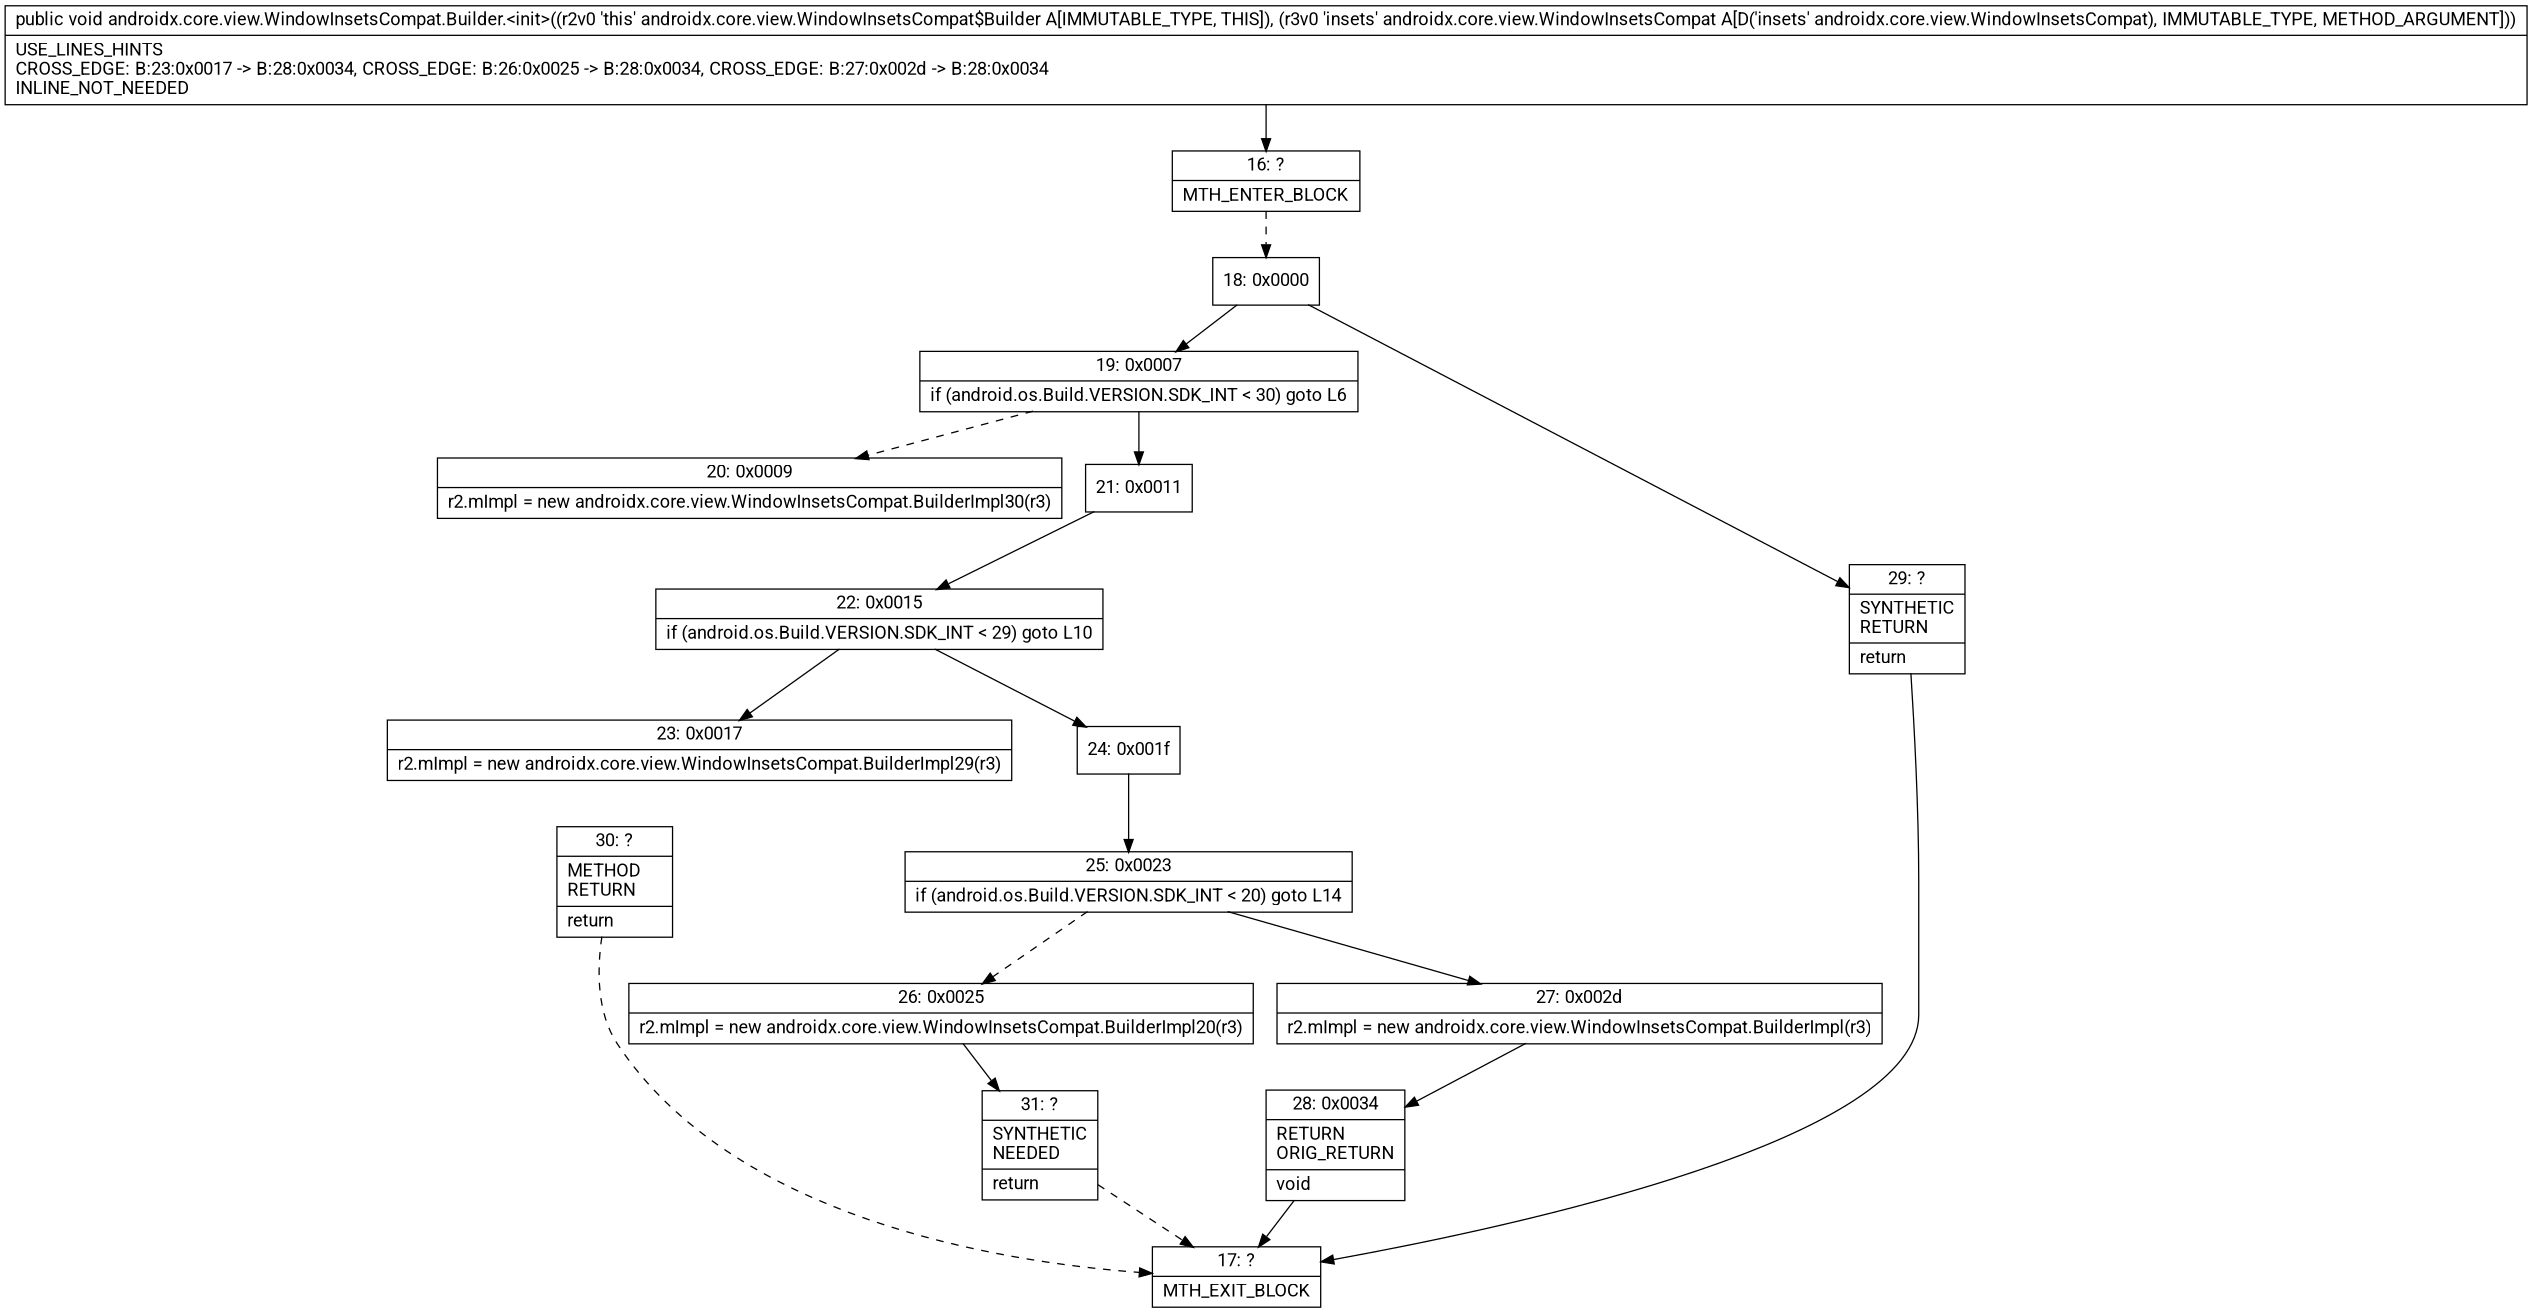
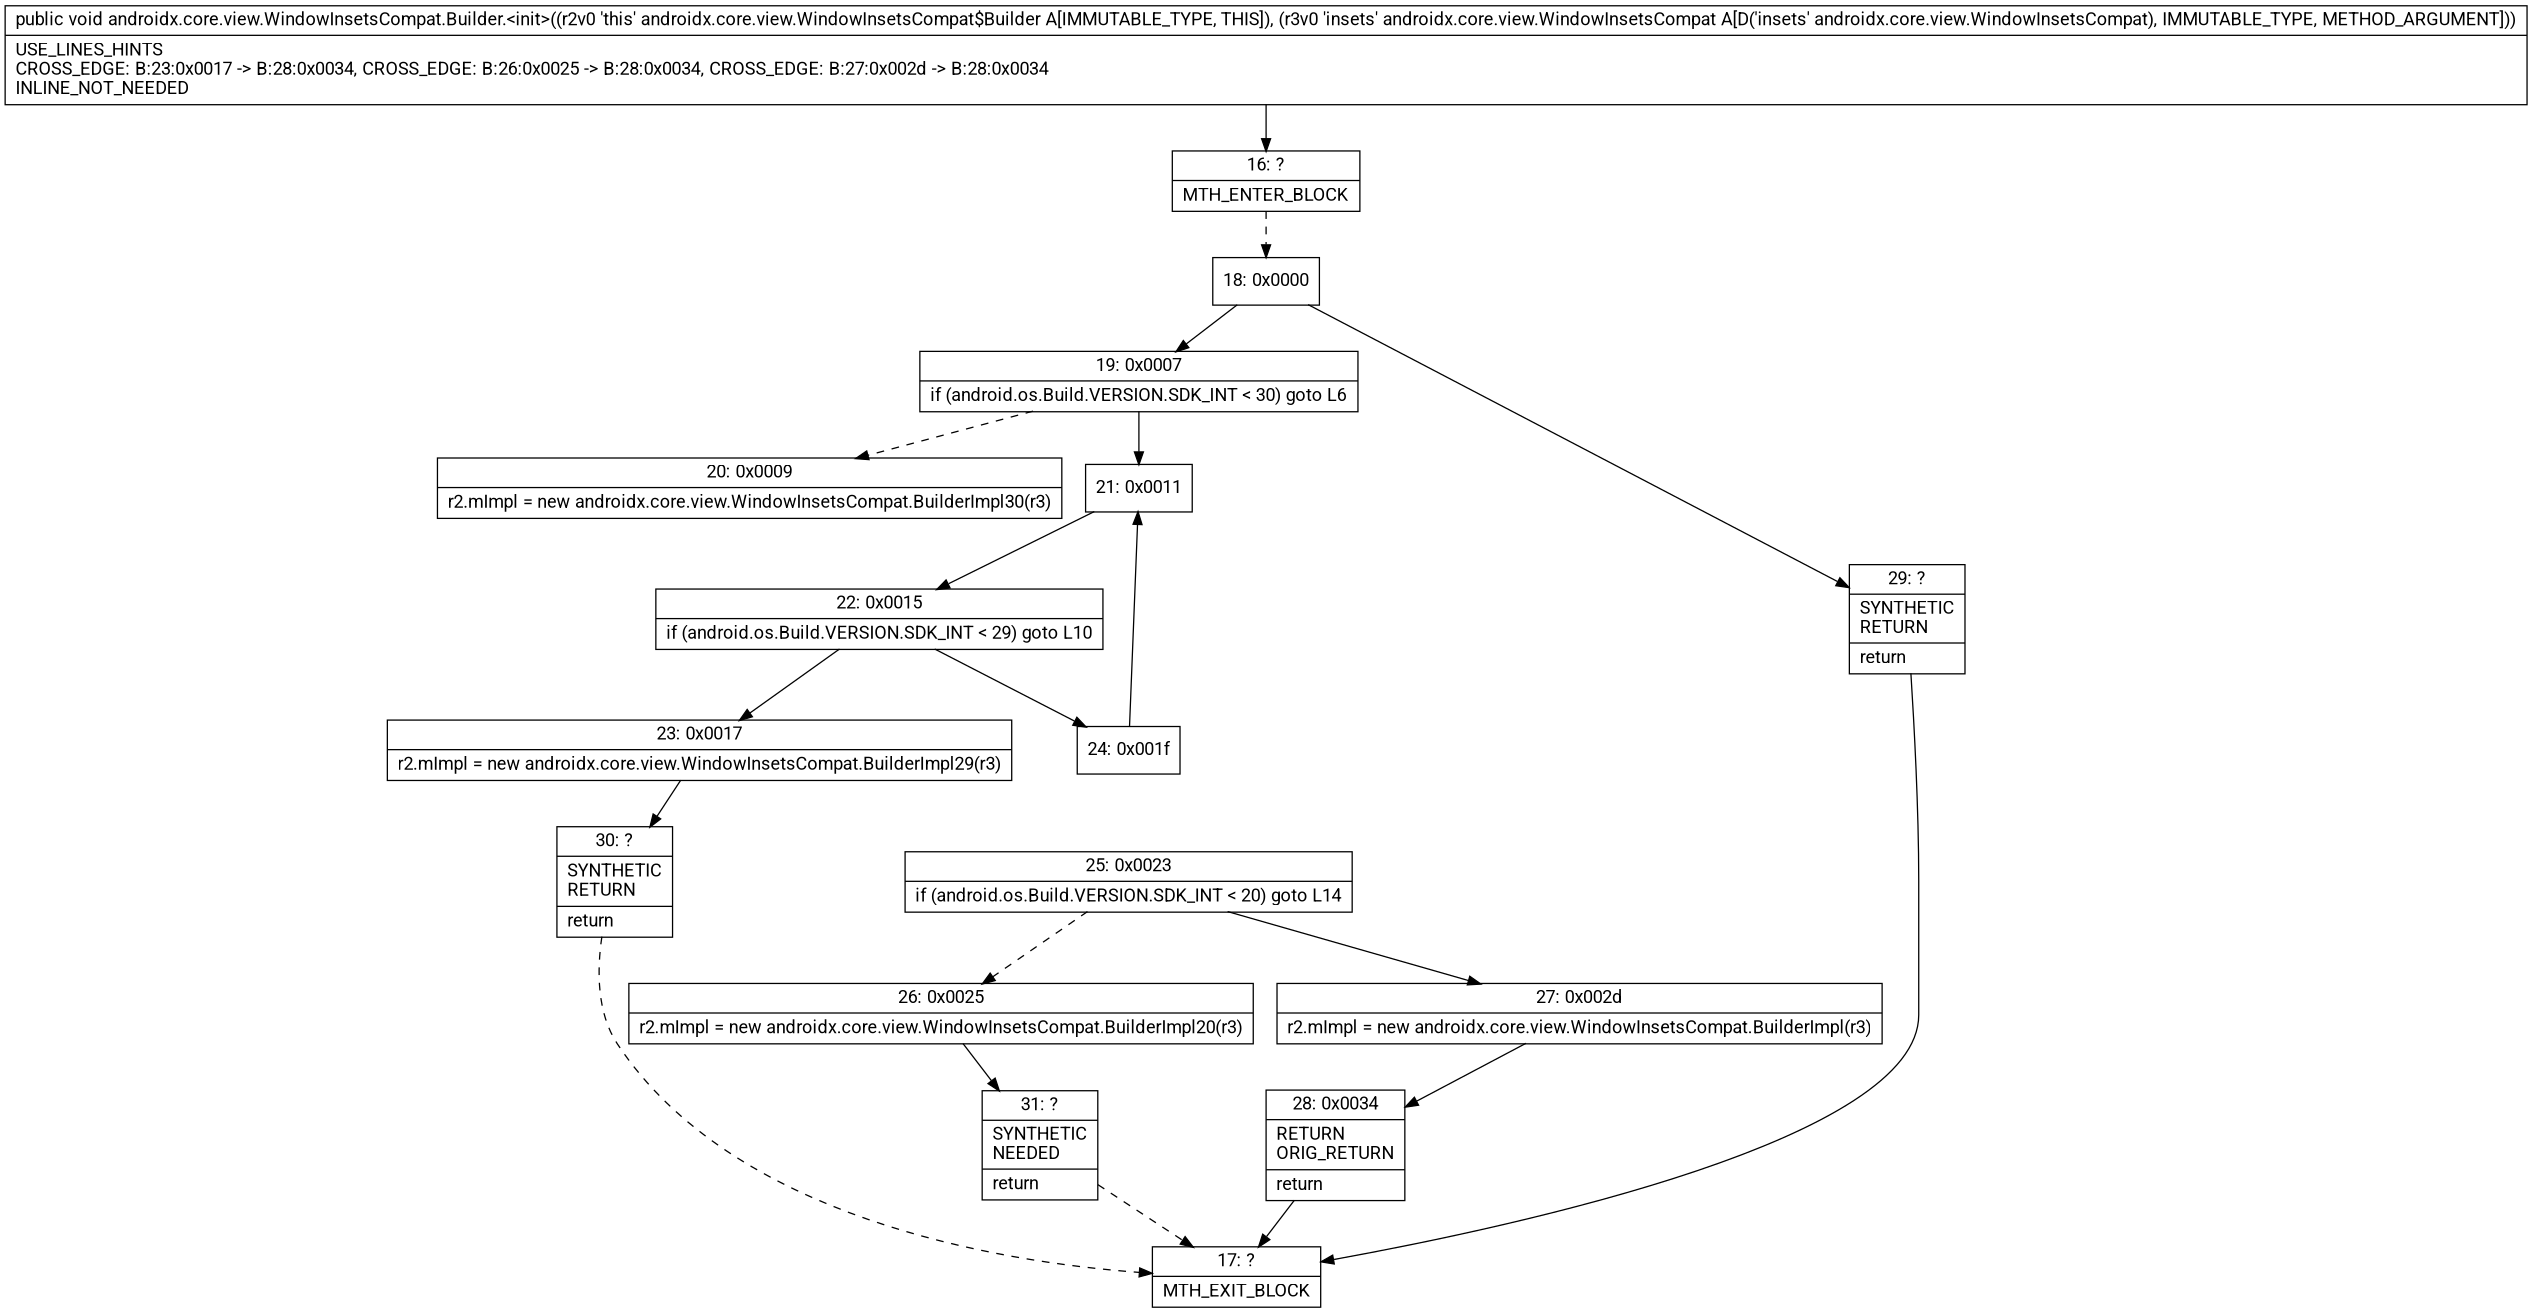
none -> (669, 798)
(1129, 806) -> (1134, 626)
(604, 871) -> (615, 871)
(1294, 1185) -> (1300, 1185)
